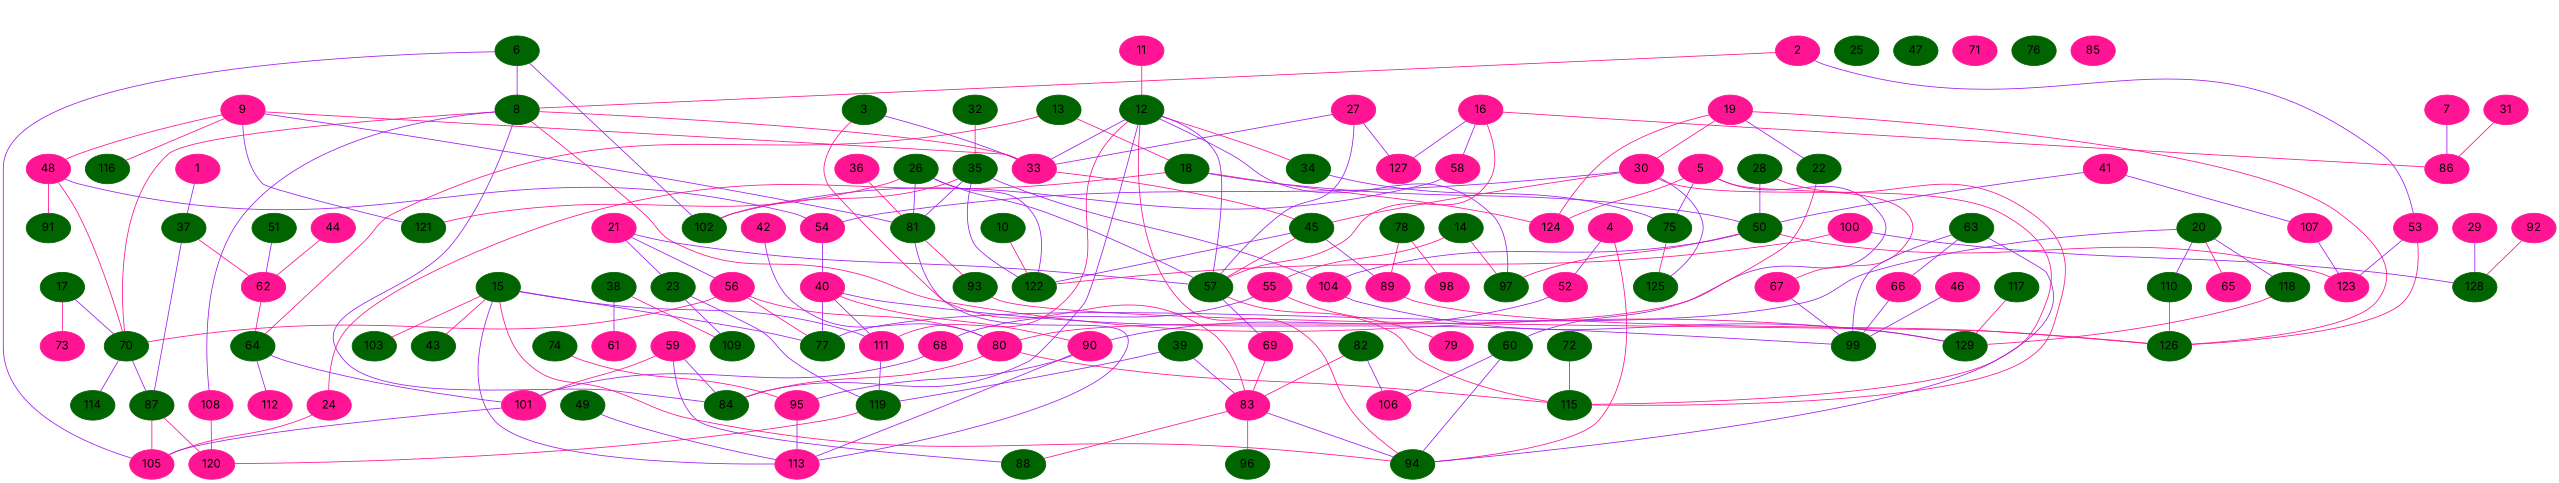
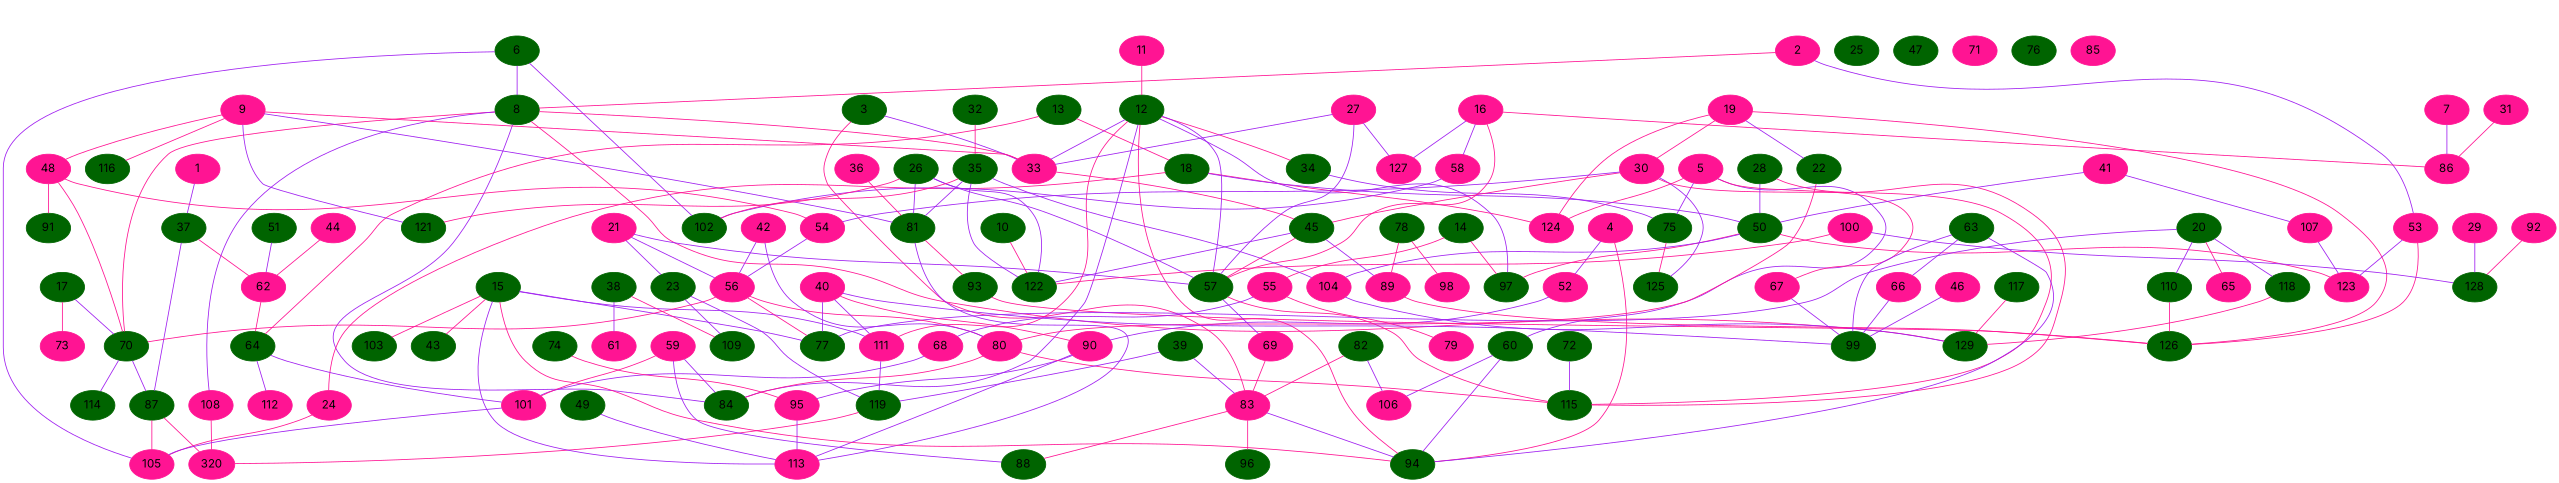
(454, 197) -> (454, 197)
(822, 254) -> (788, 251)
none -> (748, 258)
(212, 464) -> (212, 464)
